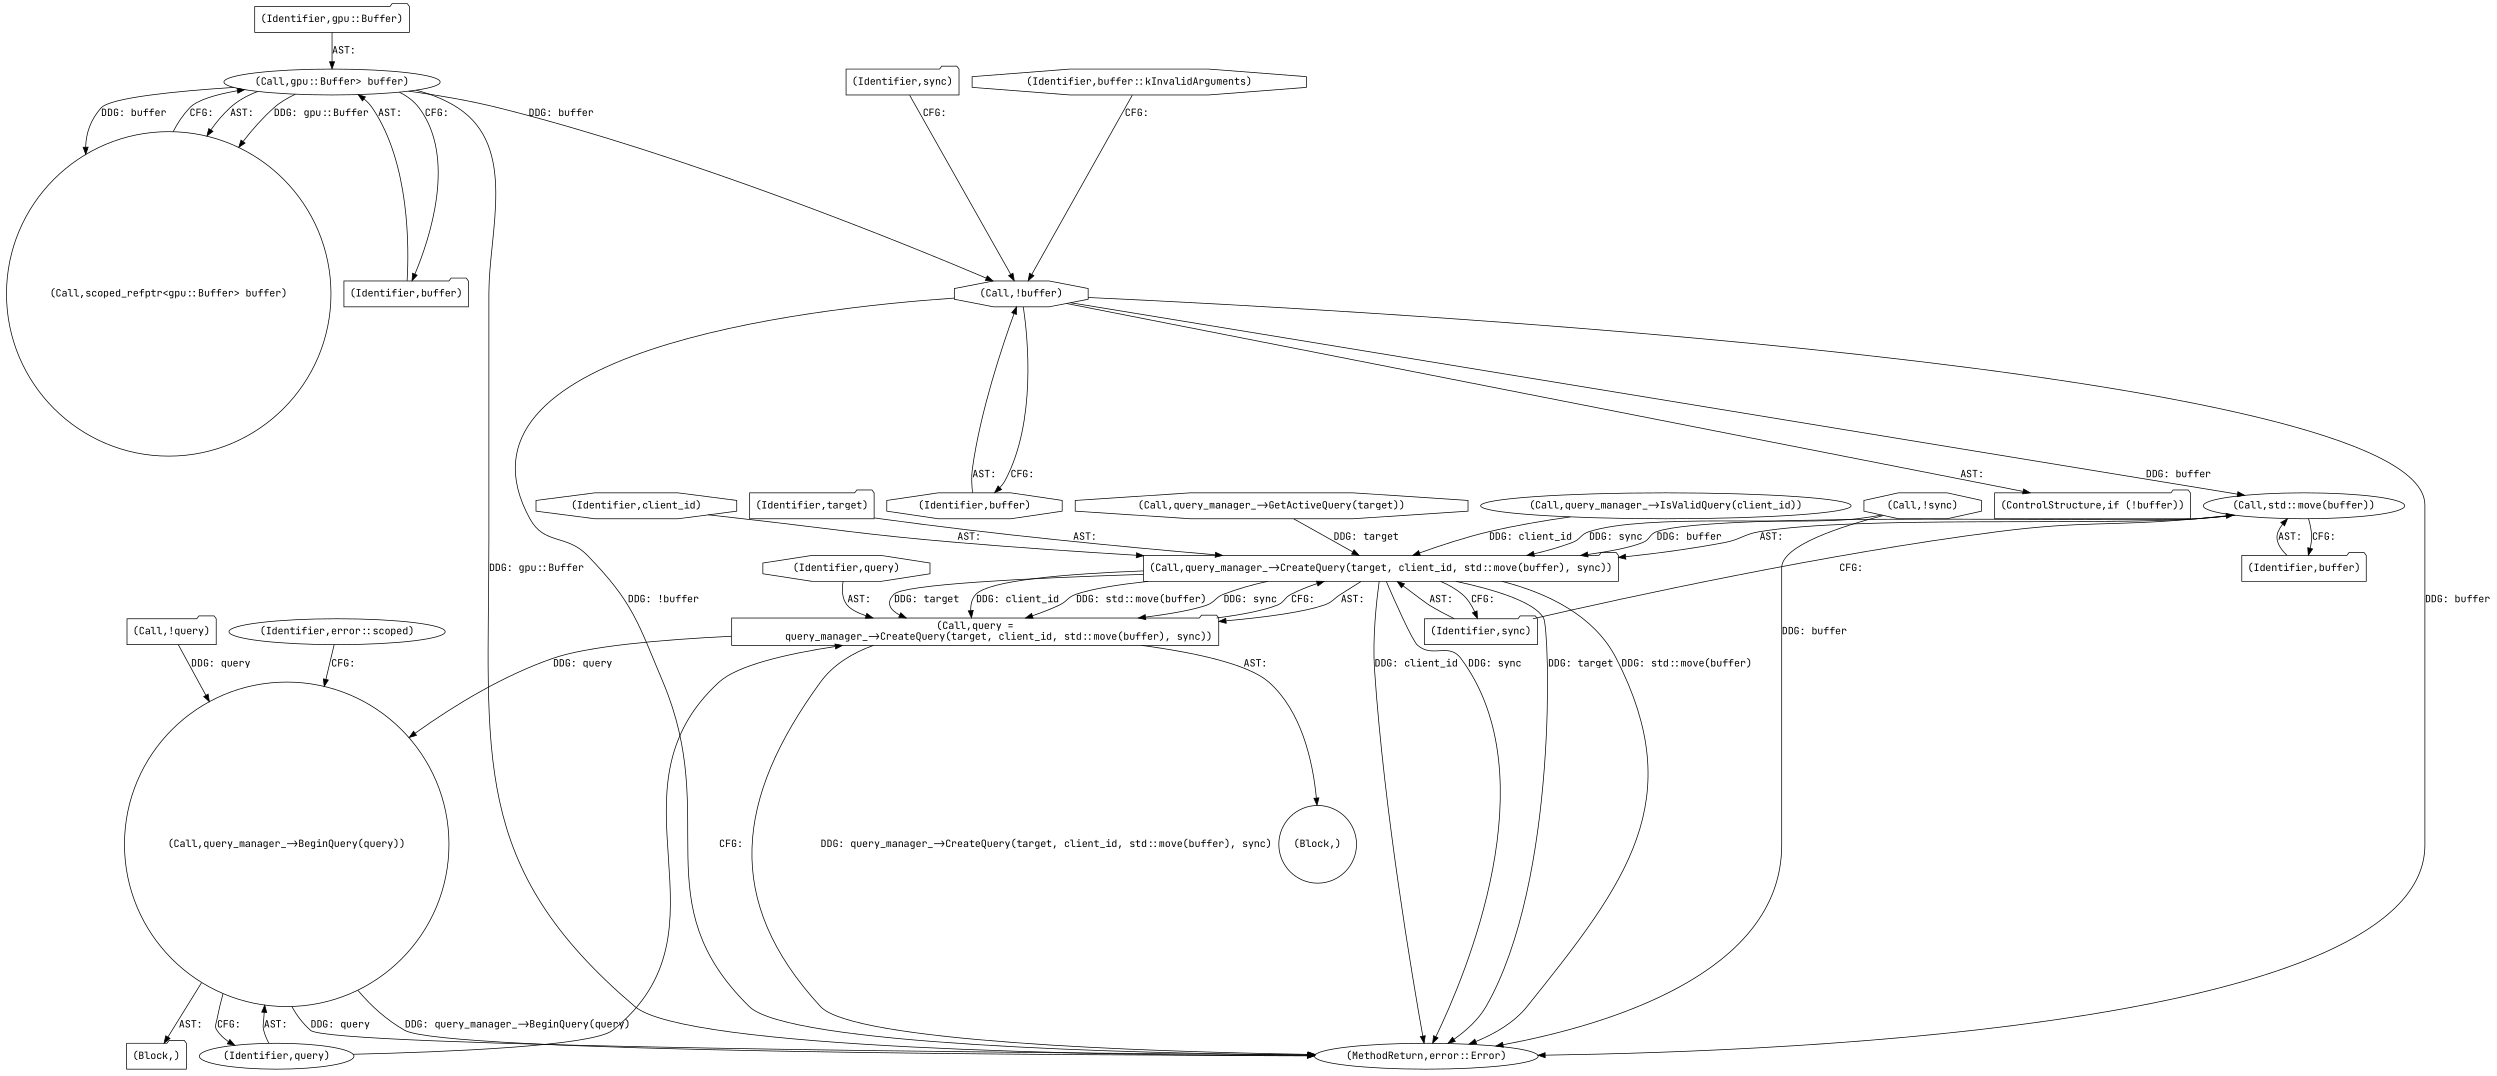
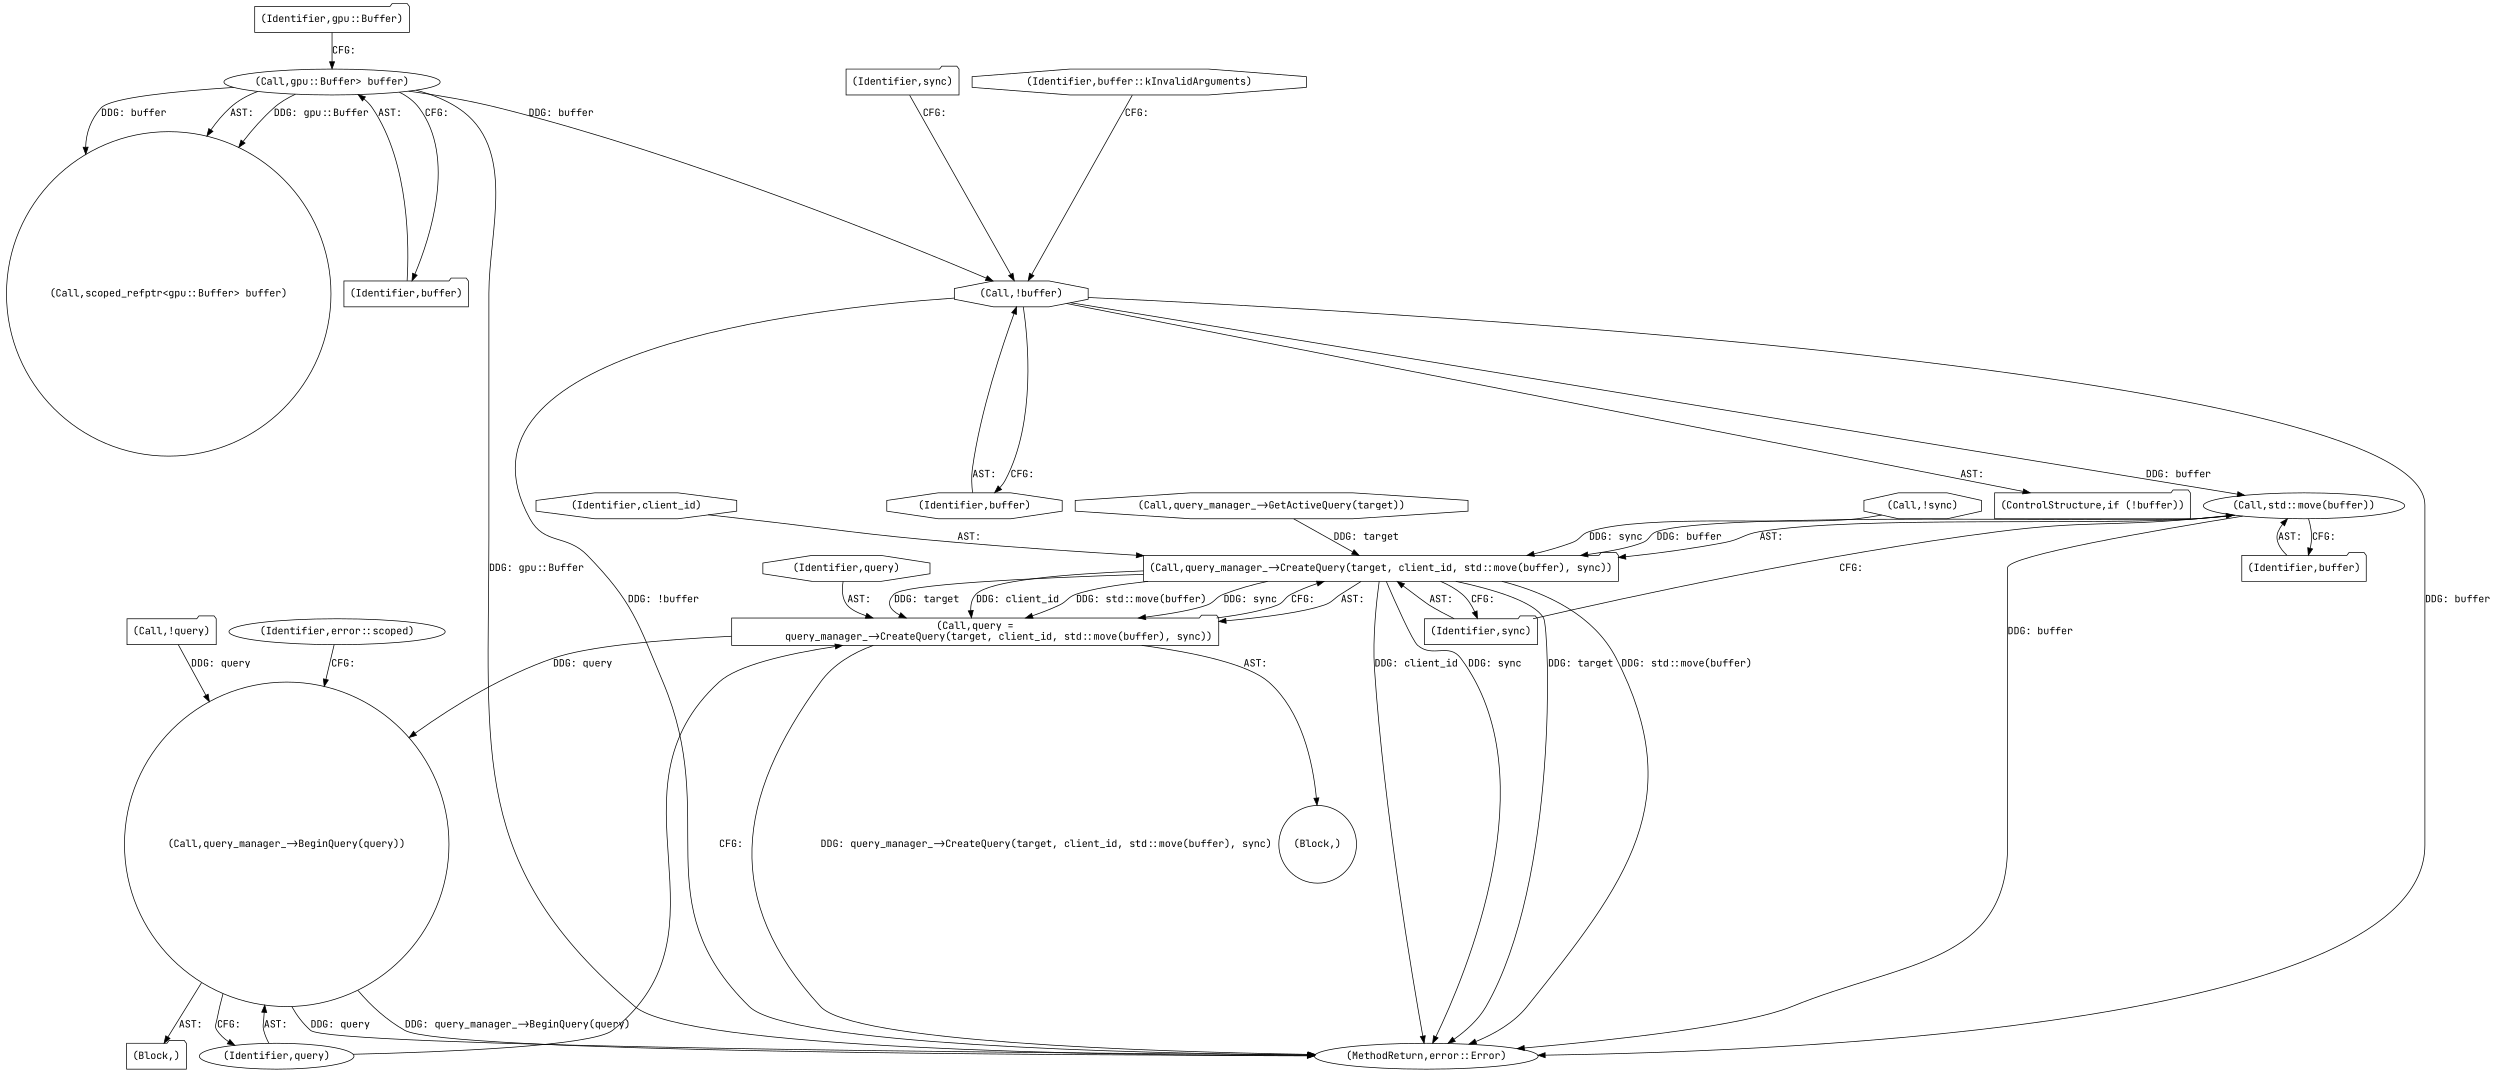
(347, 51) -> (347, 51)
(199, 102) -> none
(812, 506) -> none
(1666, 506) -> none
(1782, 832) -> (2005, 868)
